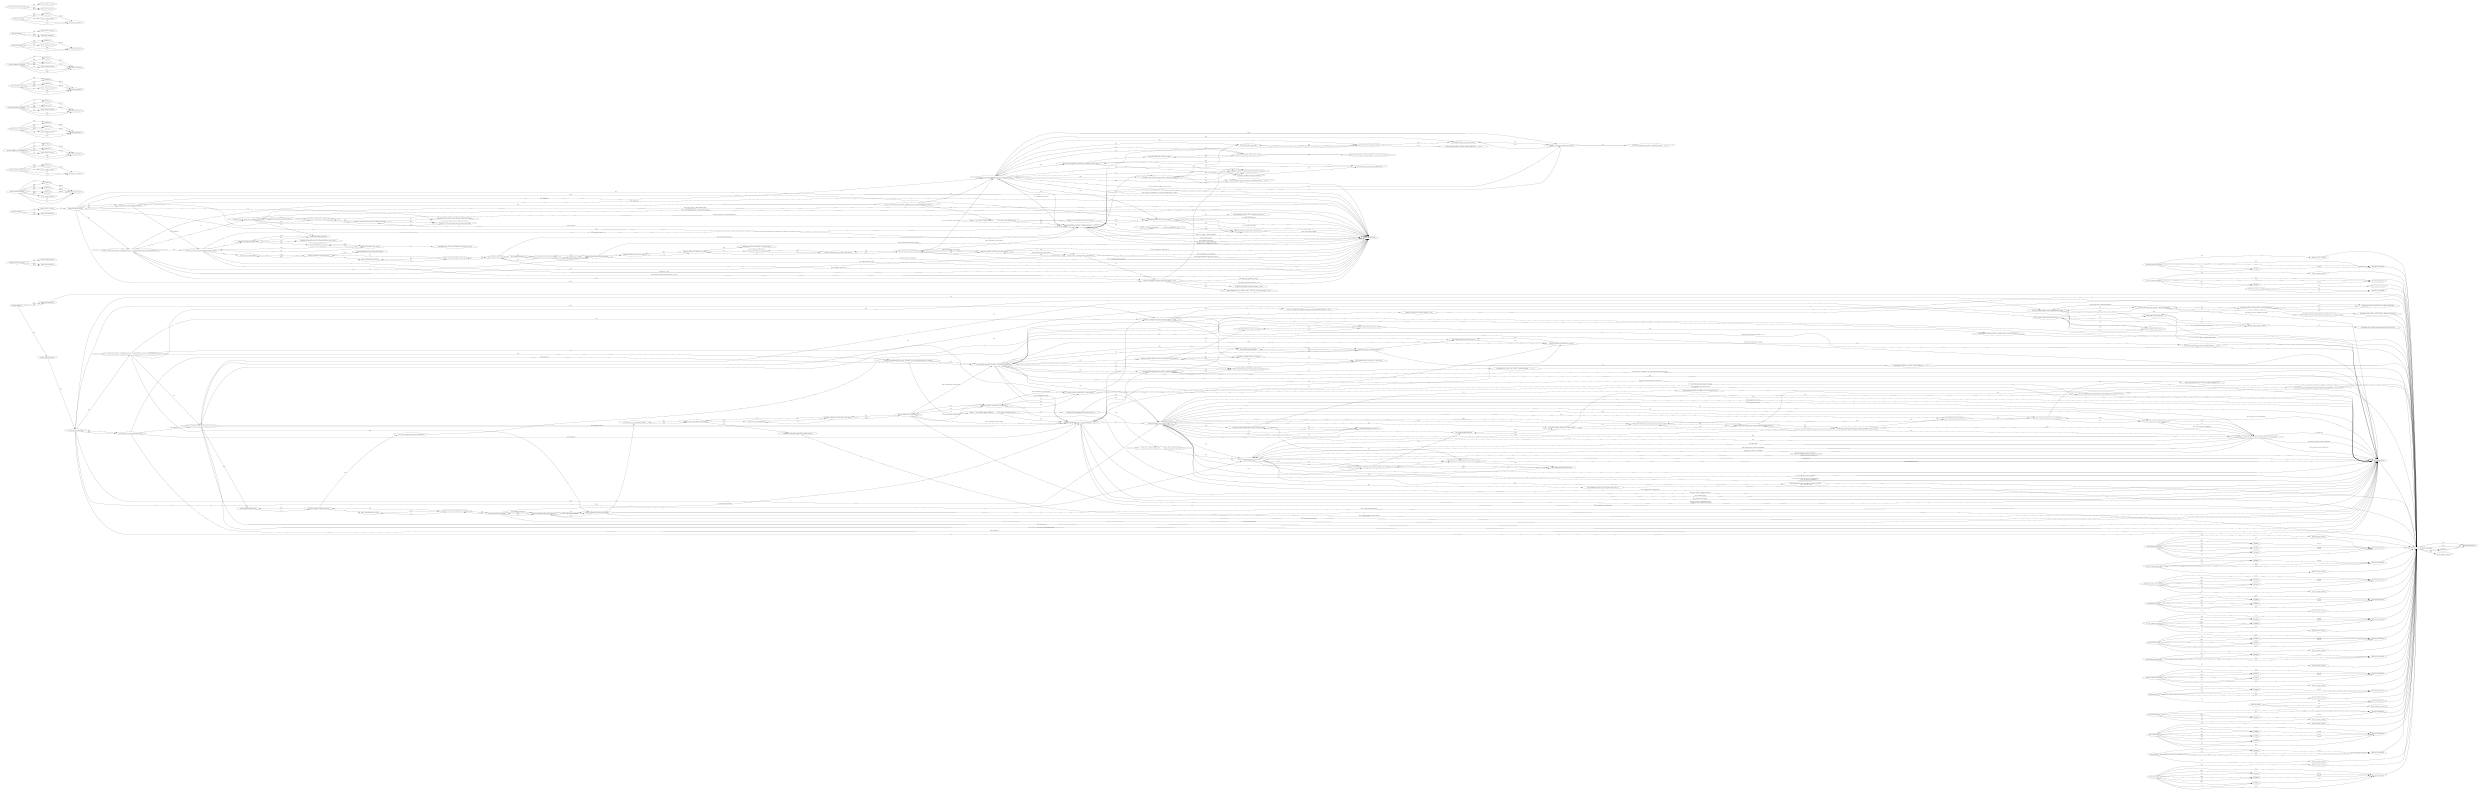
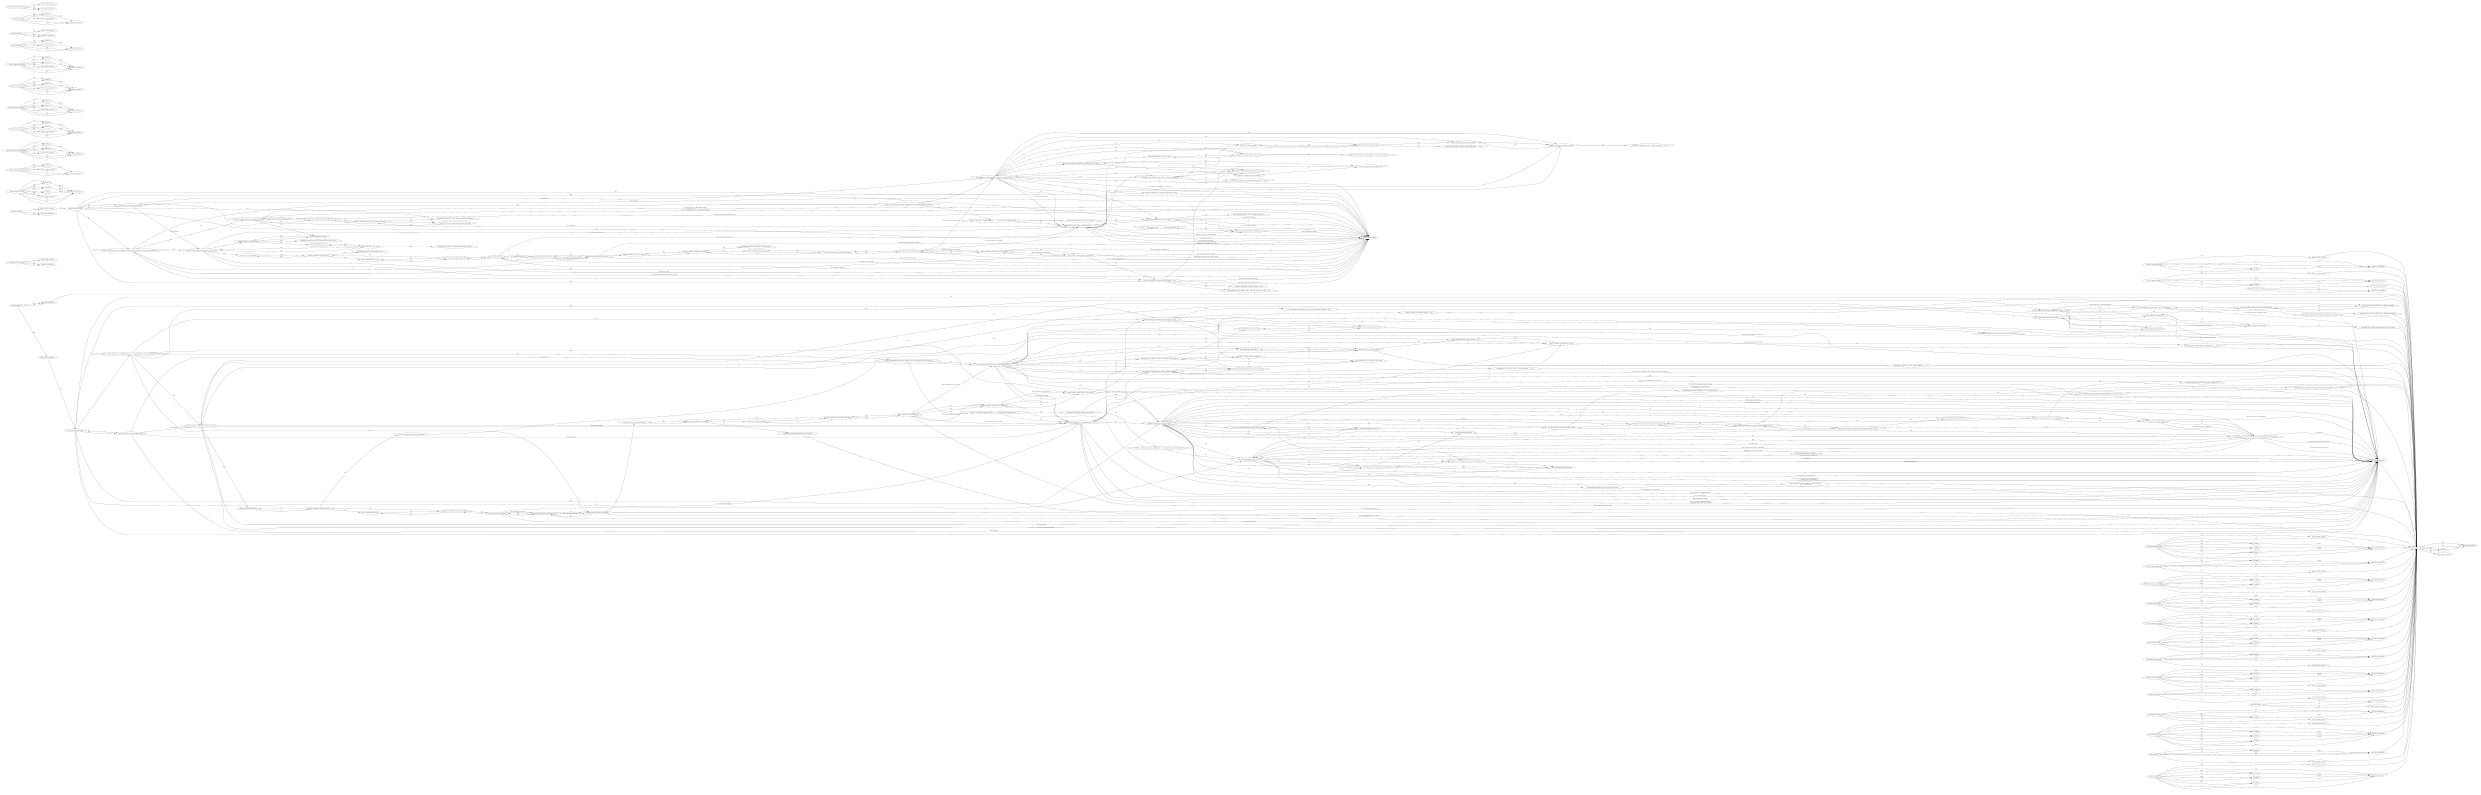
(1513, 431) -> (1462, 428)
